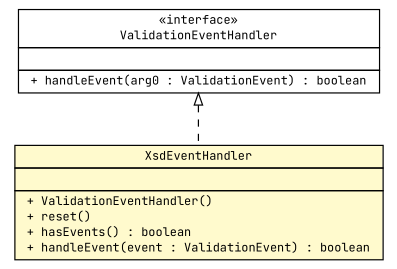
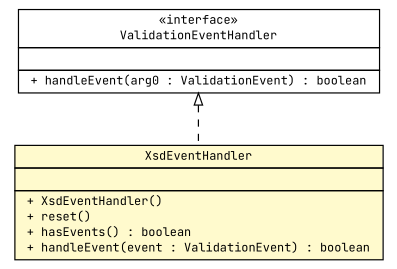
(120, 201) -> (95, 201)
